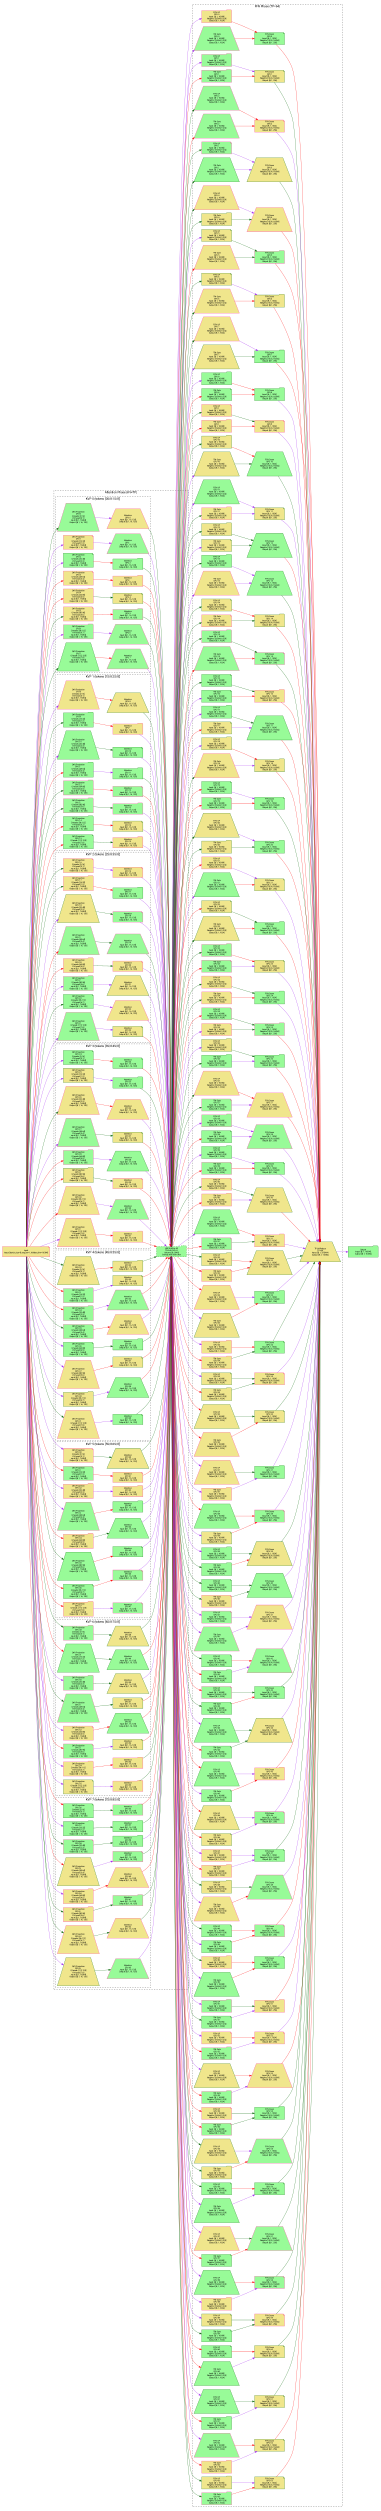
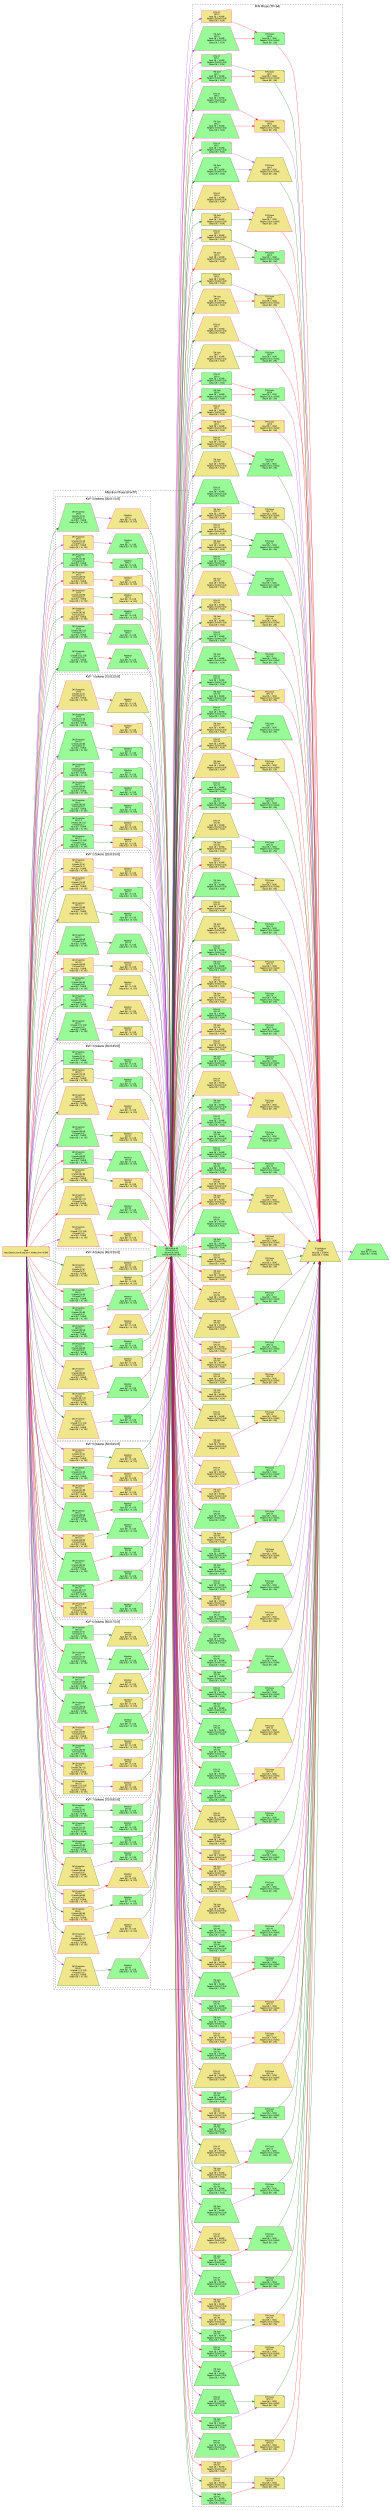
(363, 1252) -> (369, 1252)
